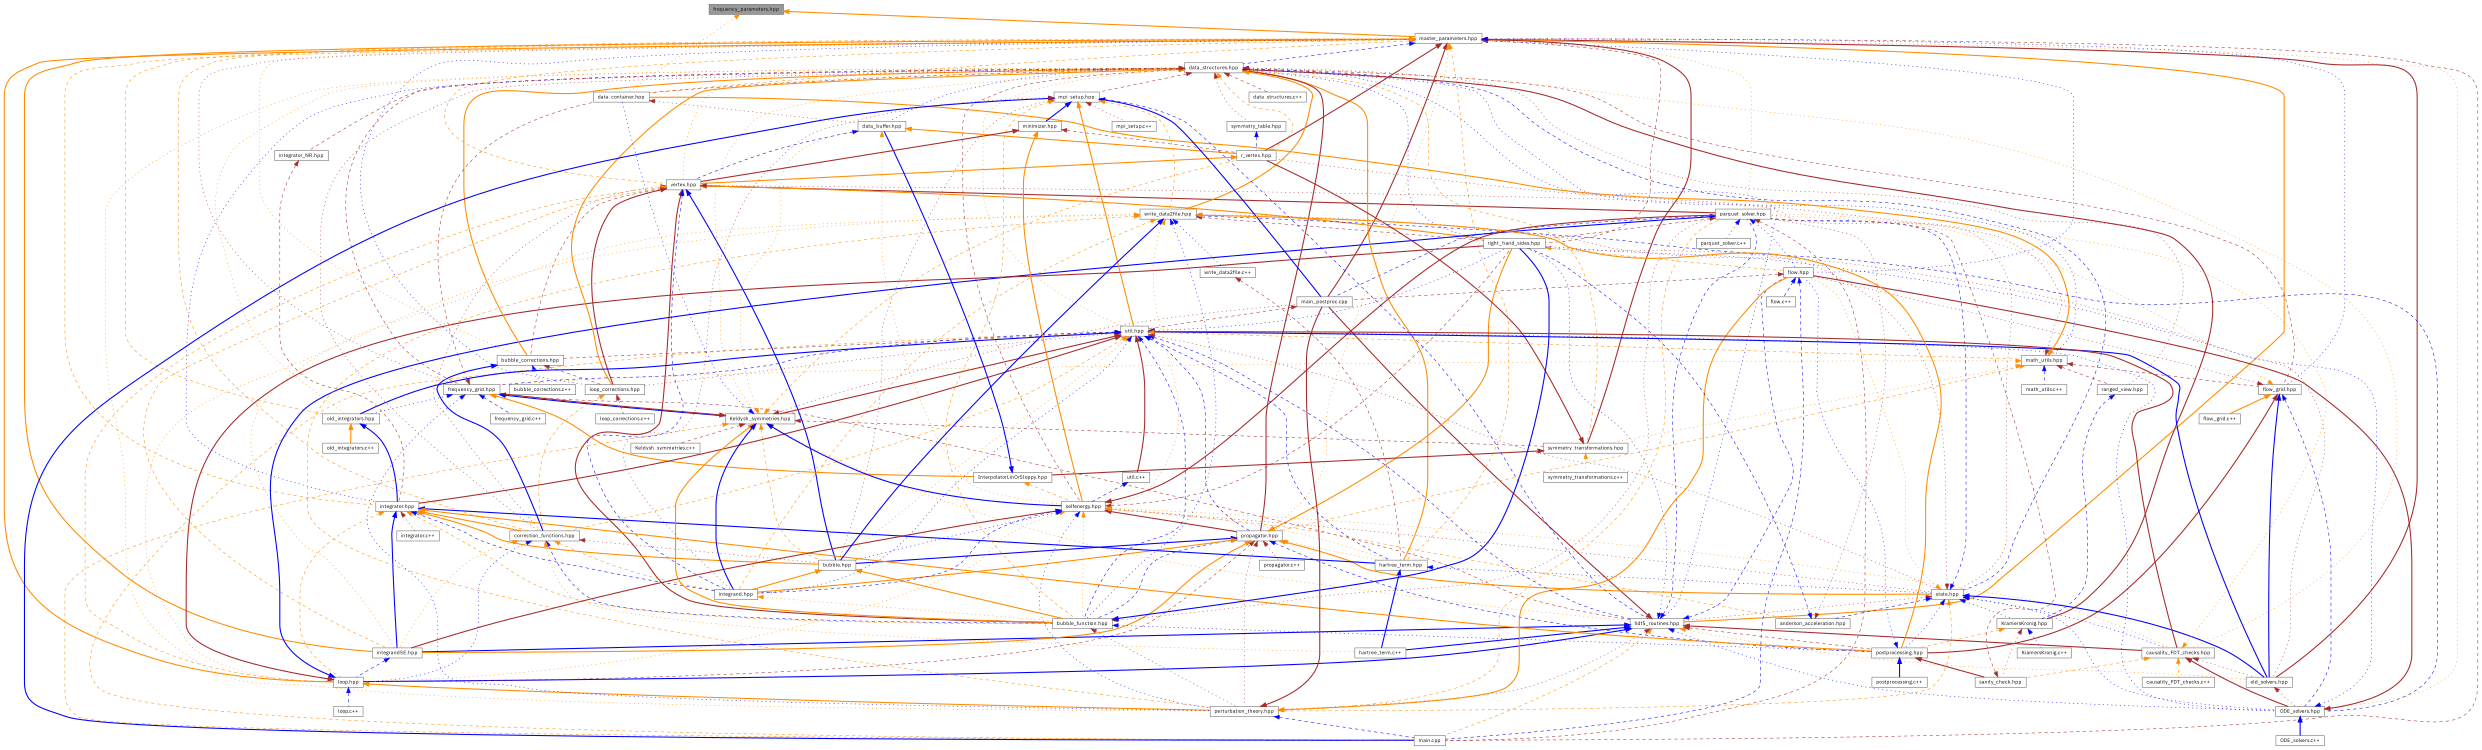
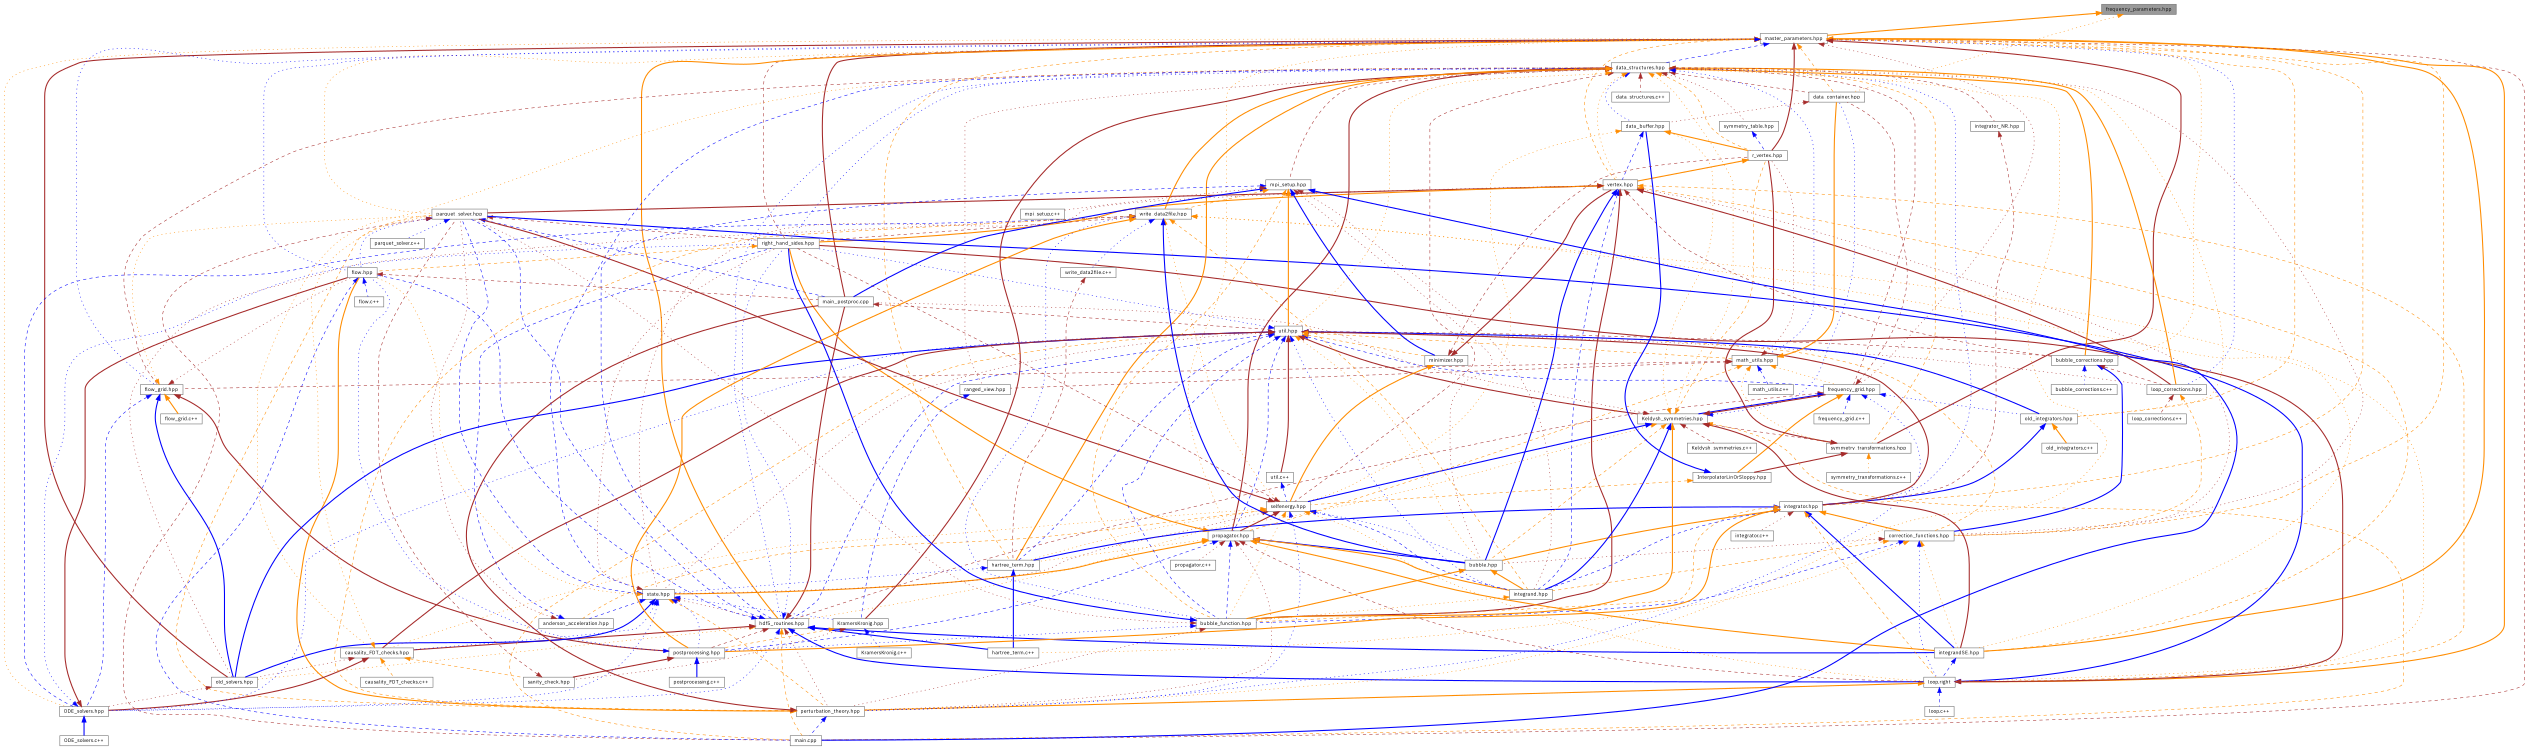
none -> (1352, 343)
(731, 568) -> (1906, 507)
(348, 682) -> (1939, 682)
